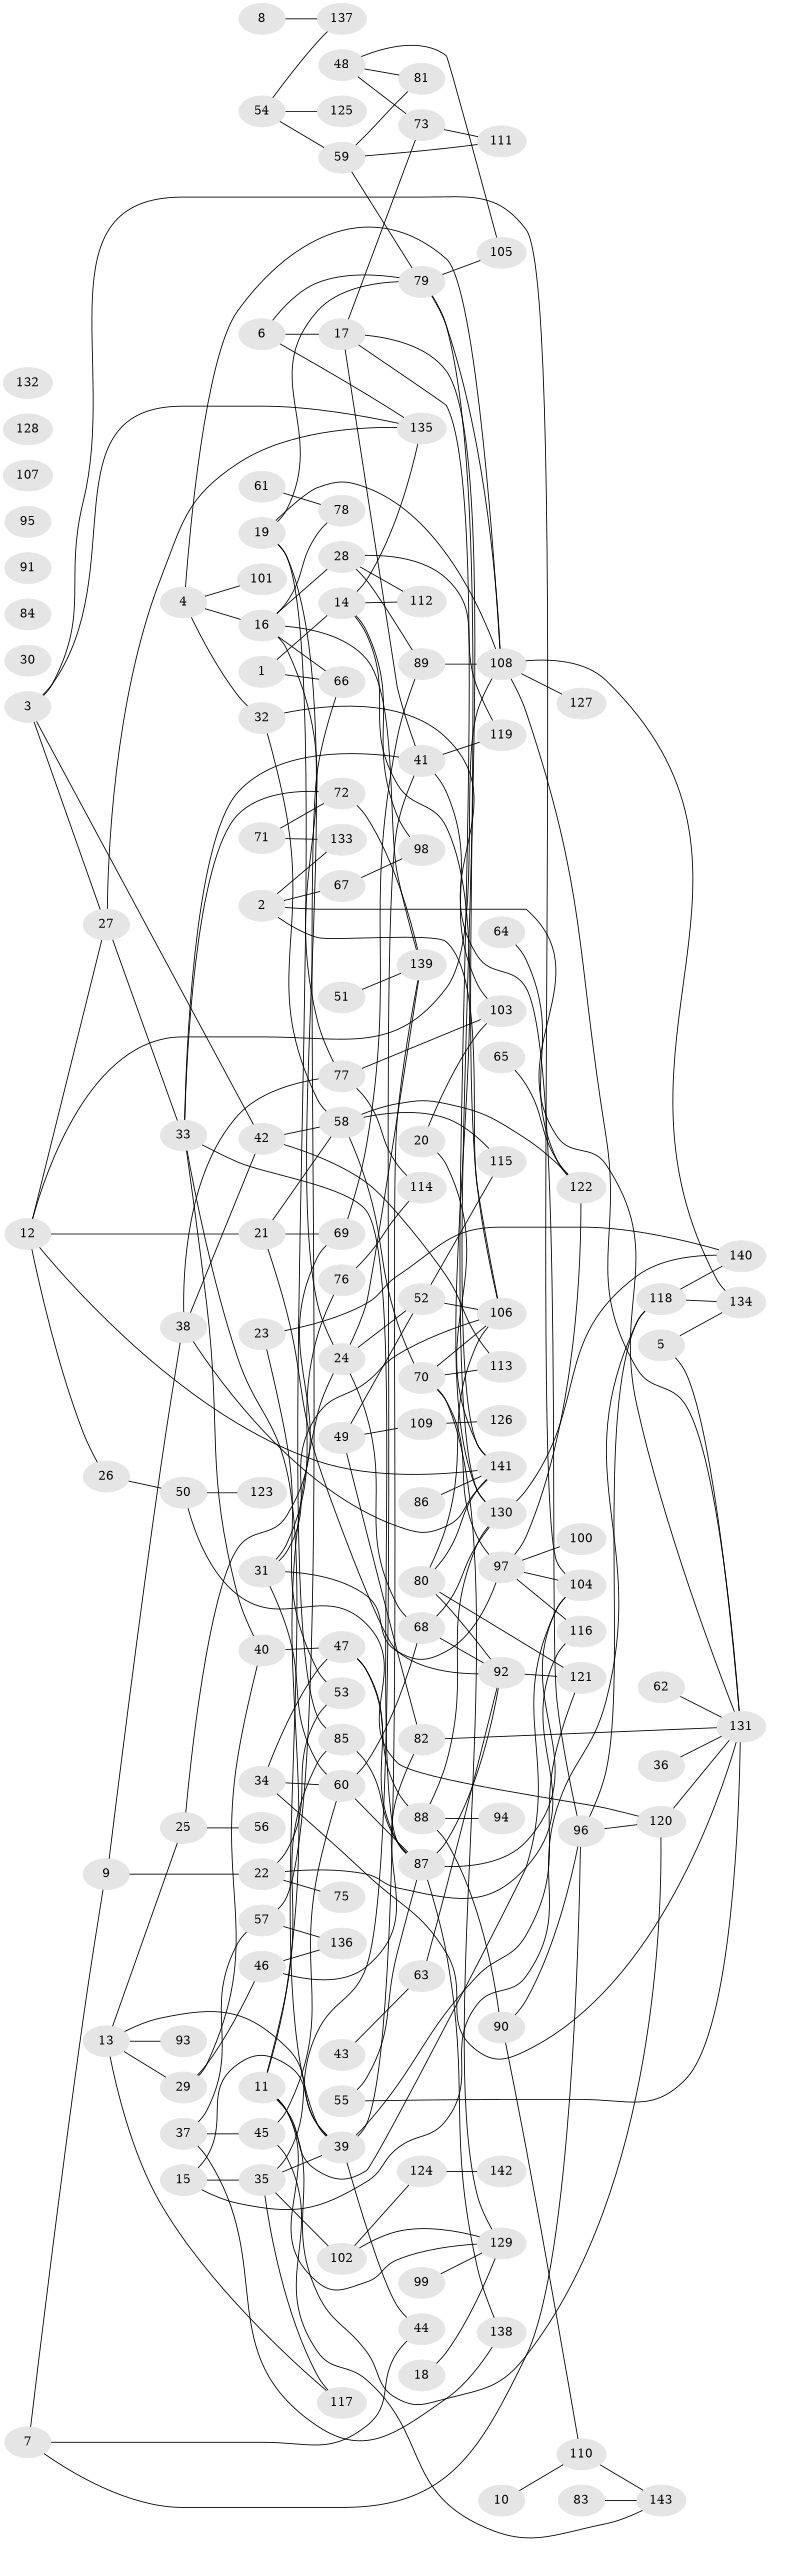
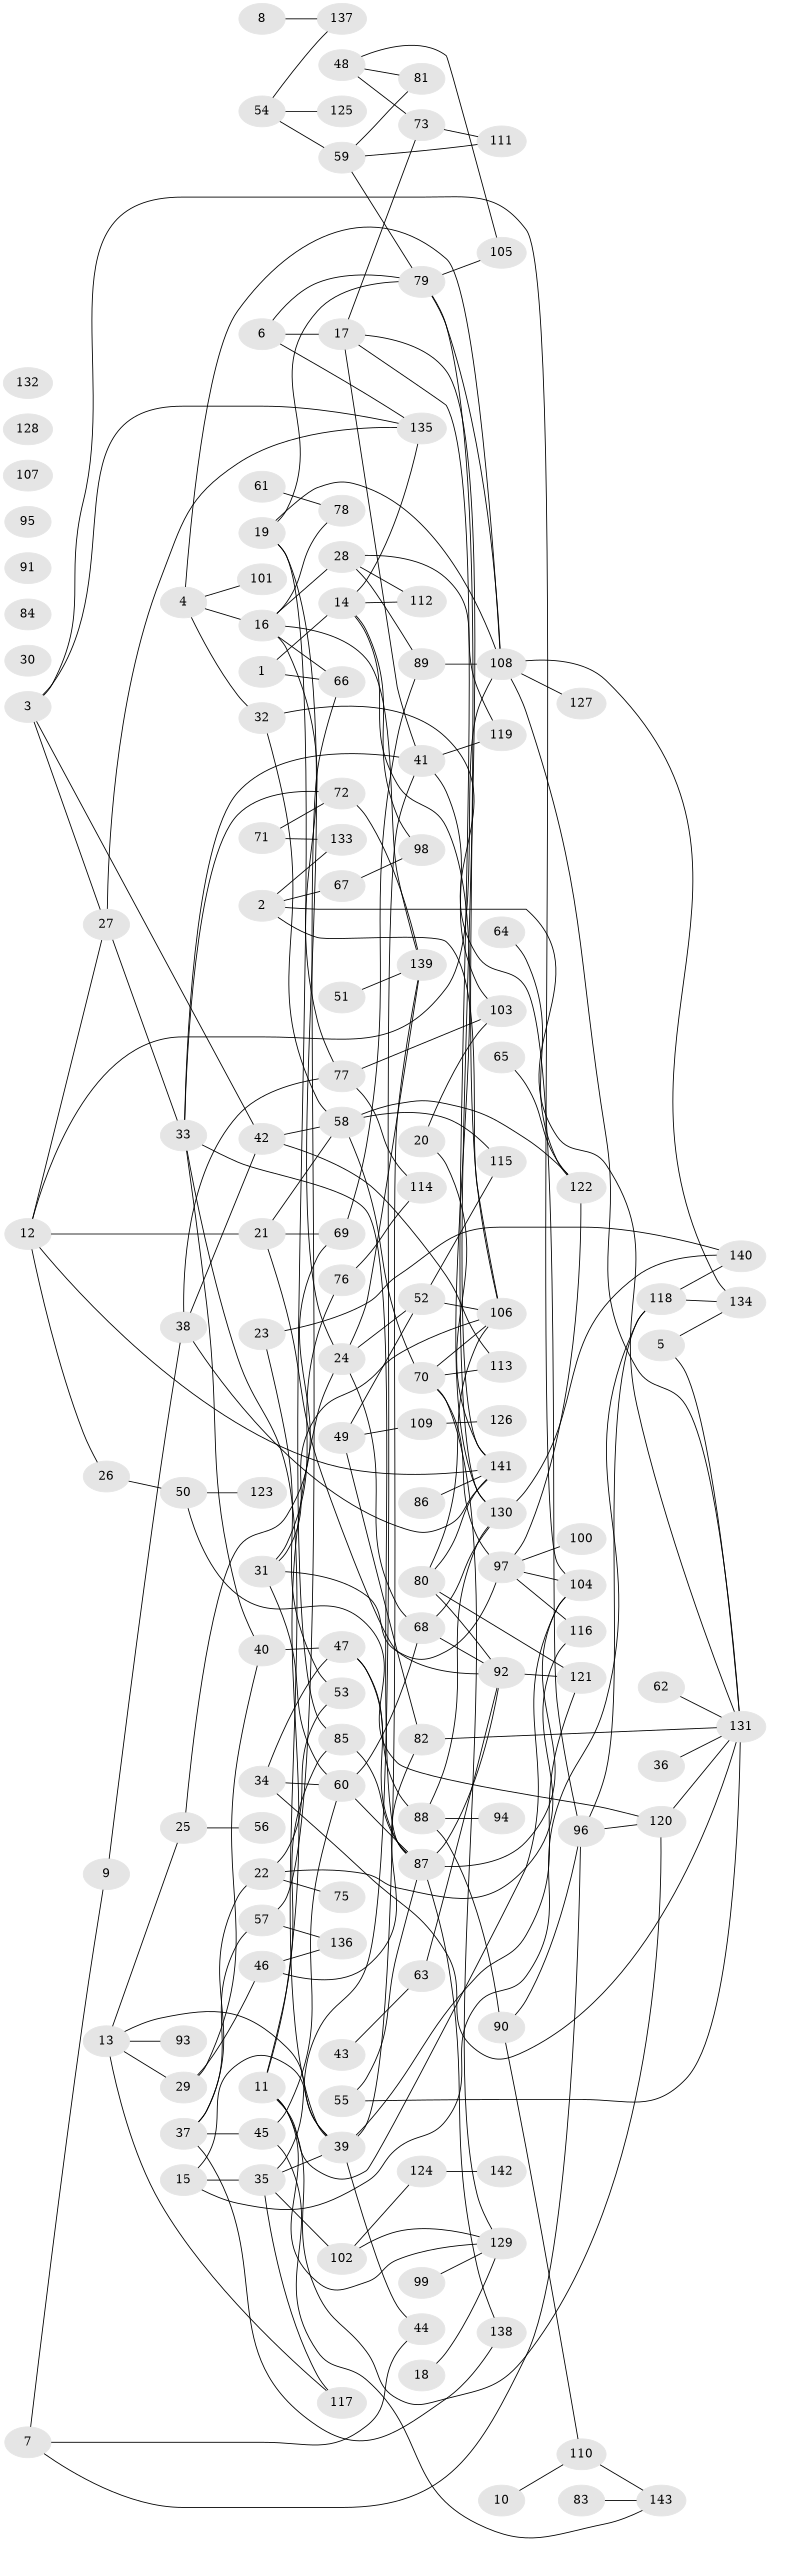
(184, 1874) -> (220, 1973)
